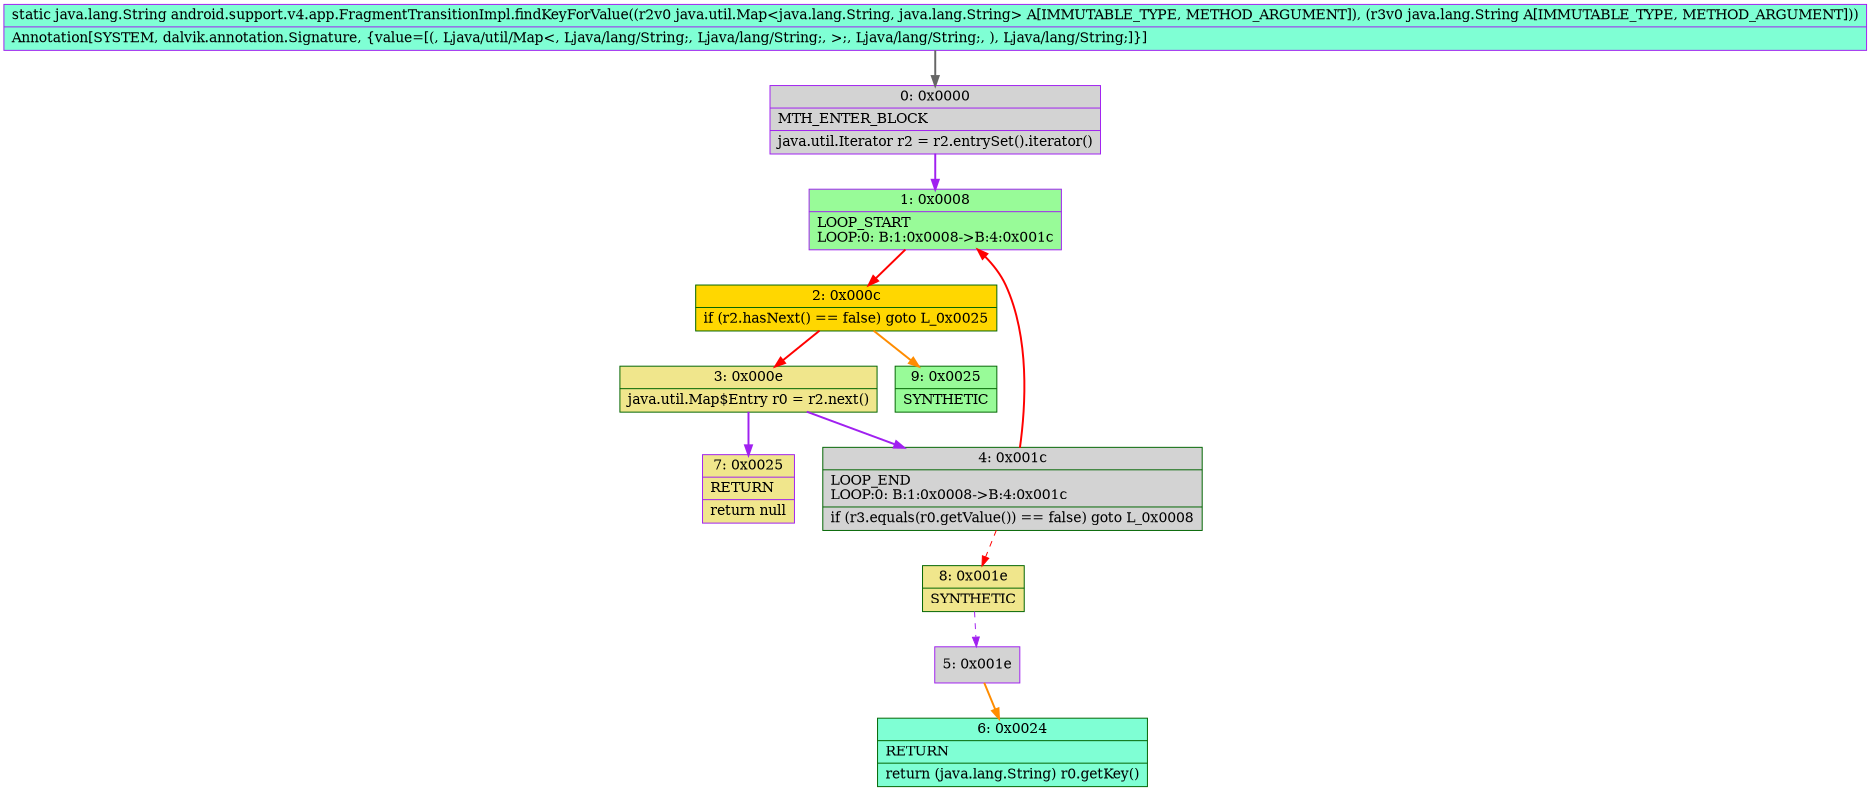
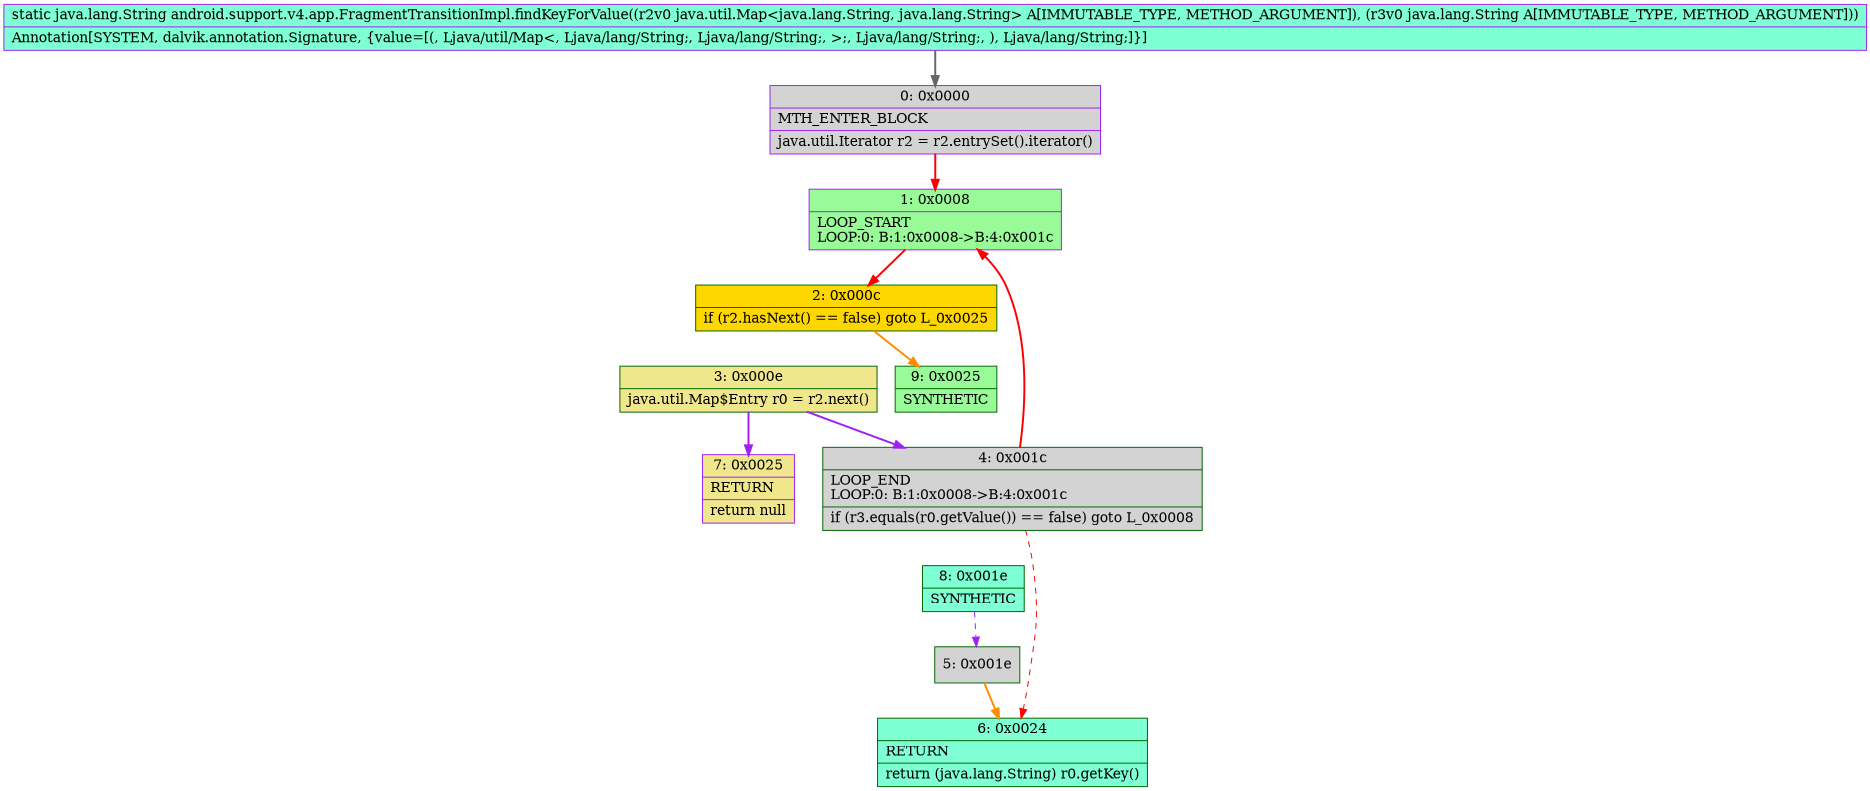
(935, 167) -> (935, 167)
(801, 345) -> none
(991, 544) -> (1036, 619)
(973, 589) -> (973, 589)
(977, 665) -> (977, 665)
